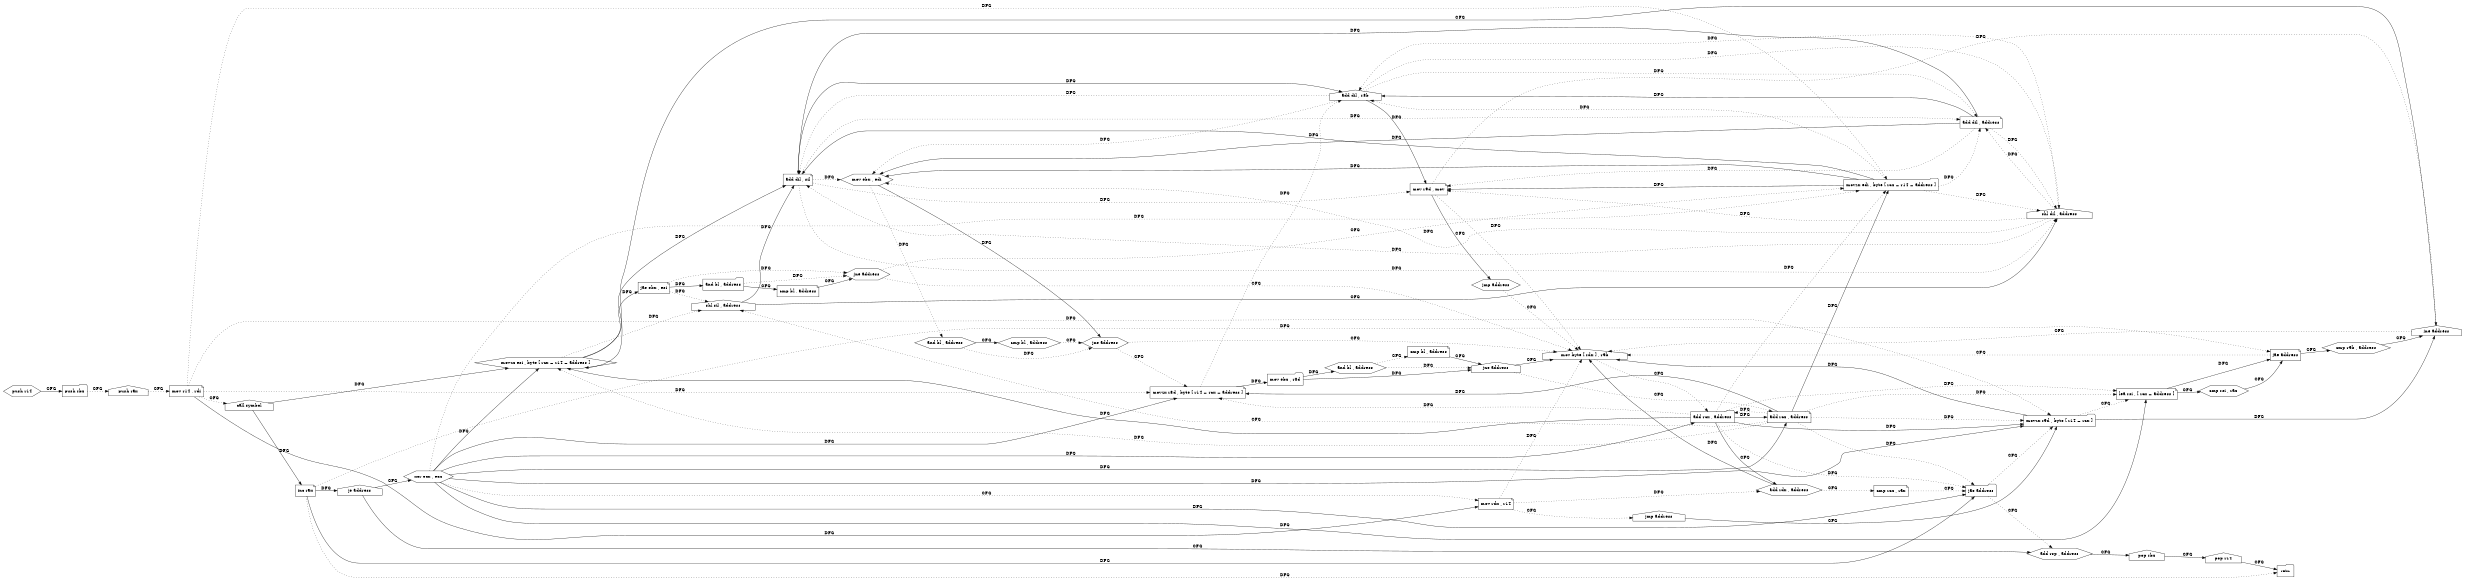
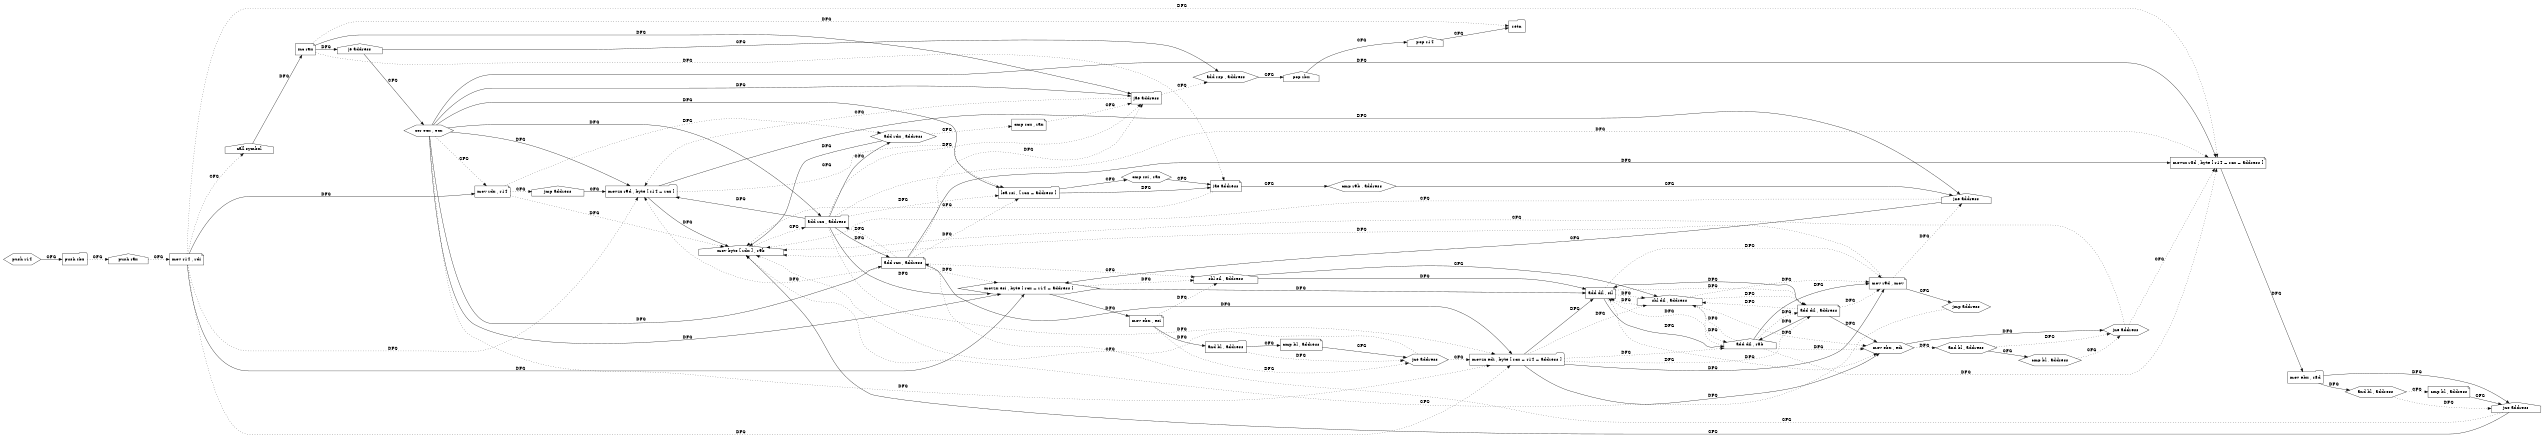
(1273, 243) -> (2058, 375)
(654, 288) -> (1146, 321)
(387, 386) -> (559, 371)
(2147, 394) -> (1029, 193)
